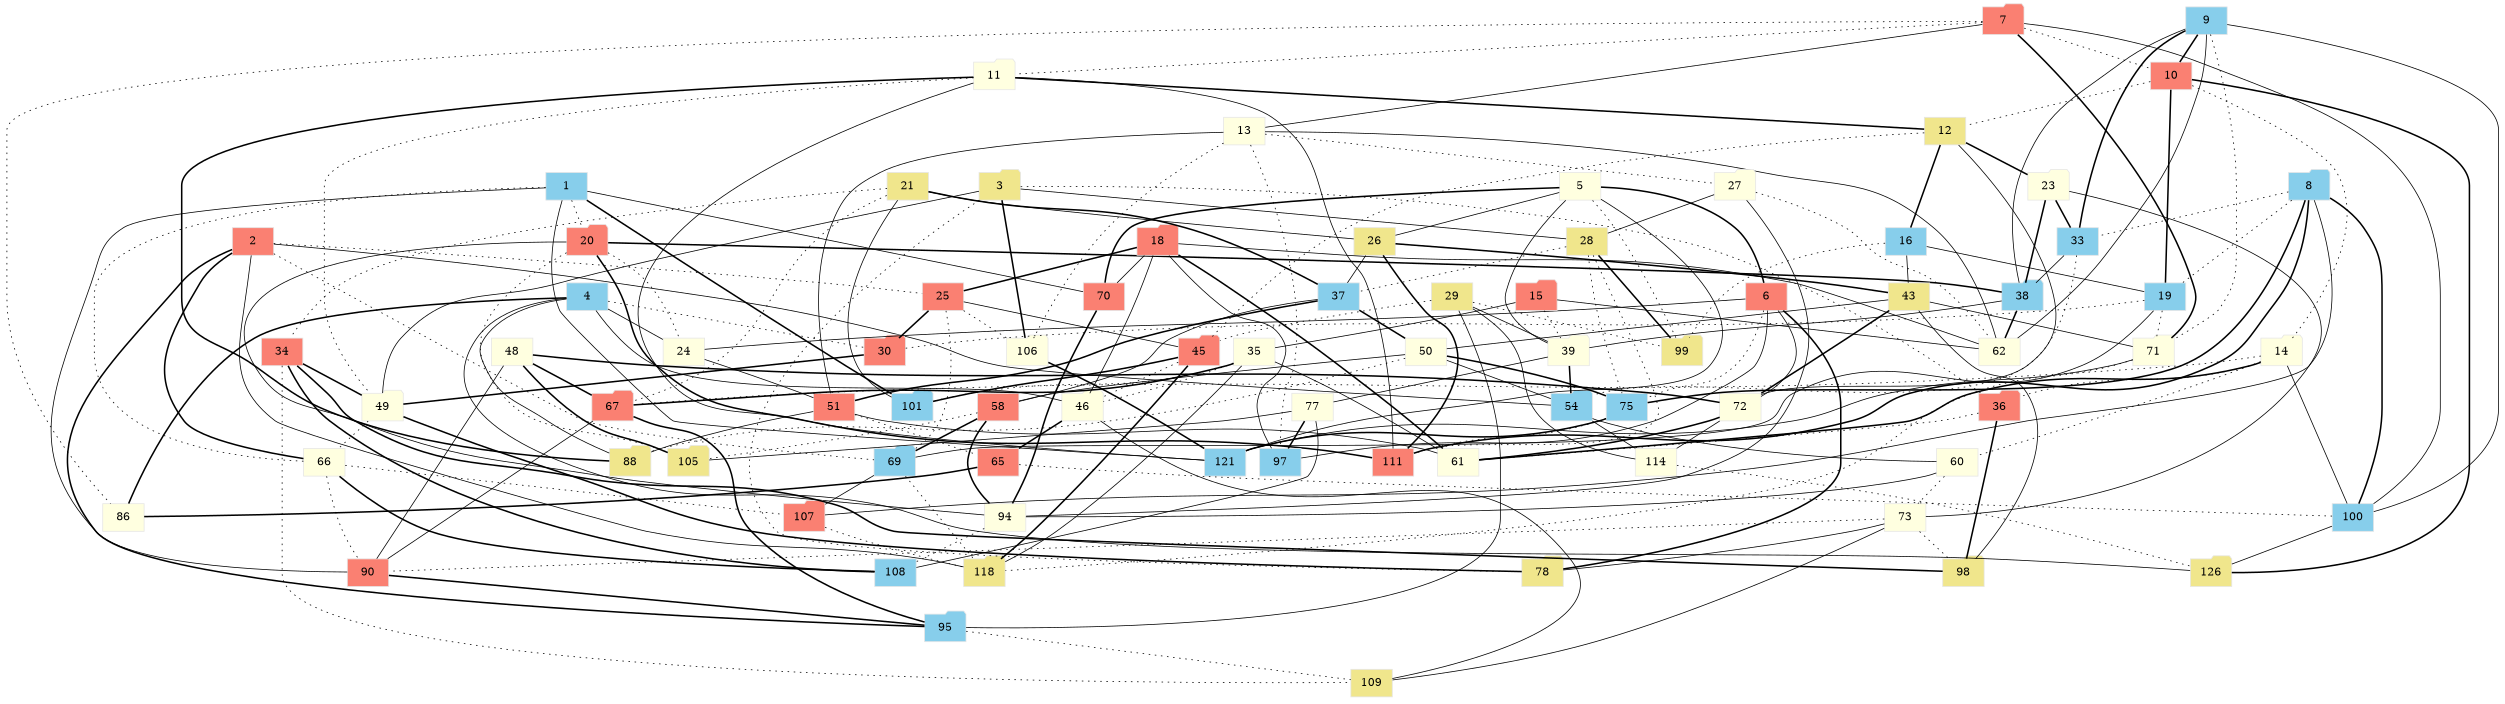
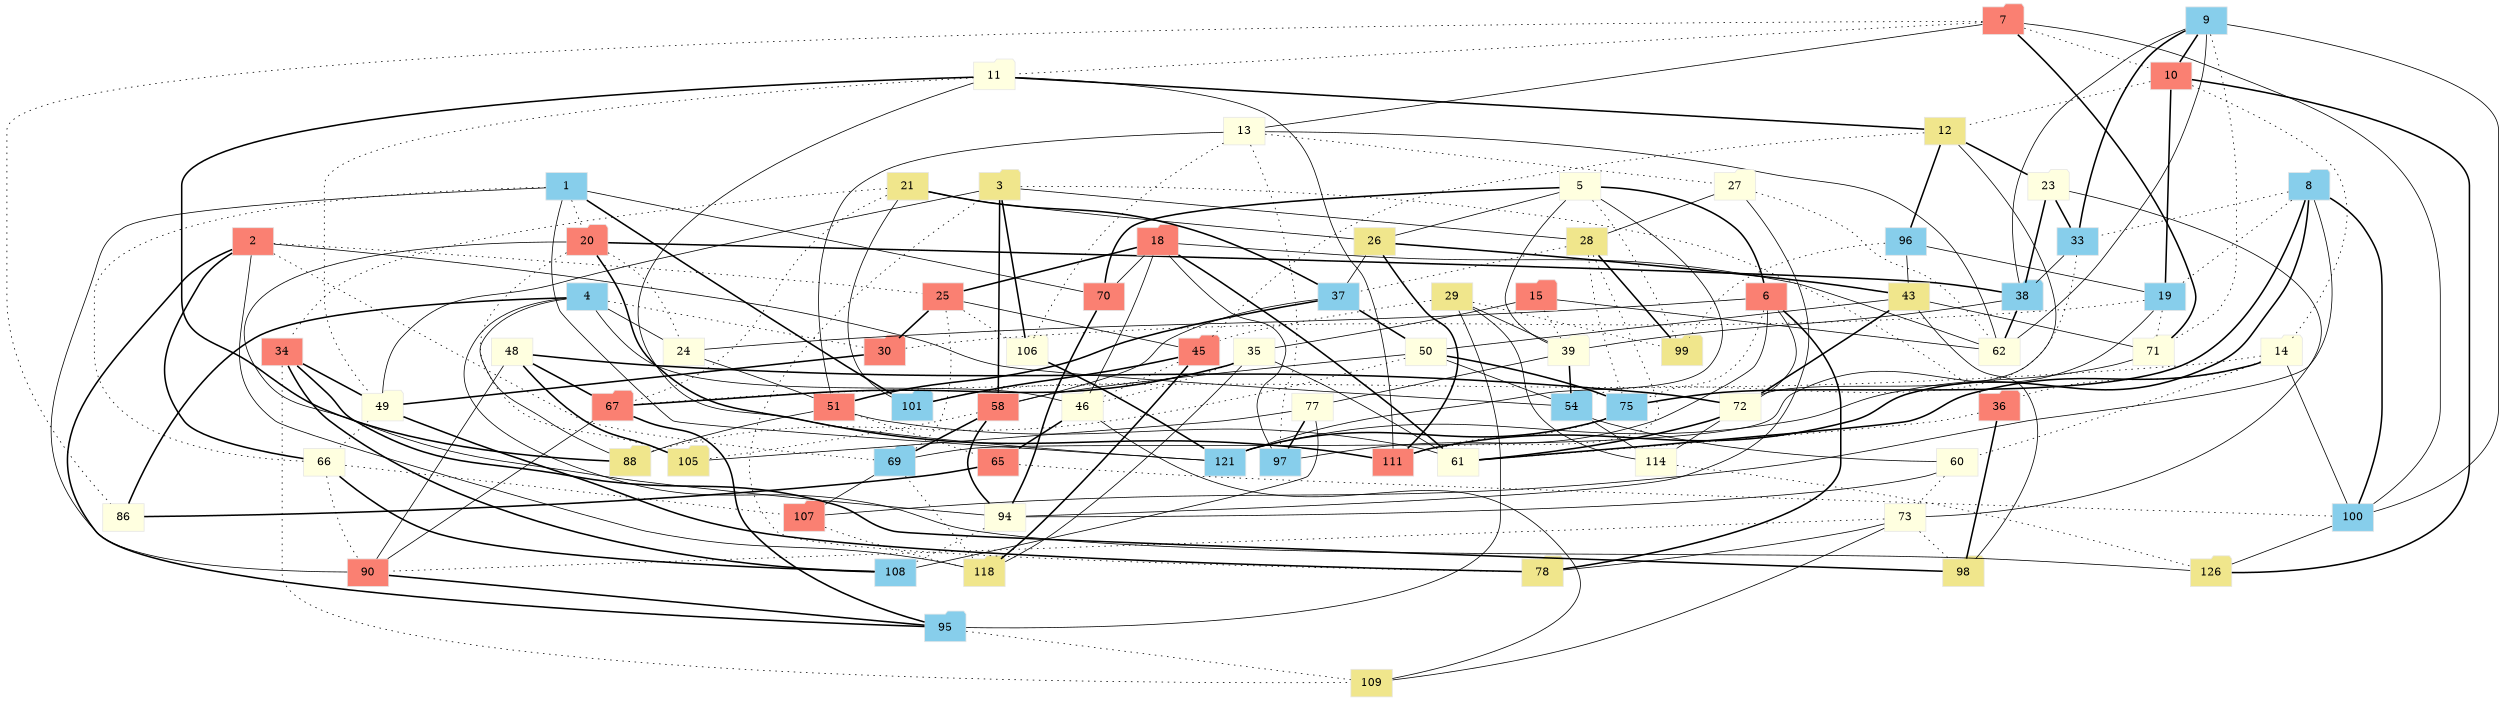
(1906, 242) -> (1906, 242)
none -> (999, 297)
(1583, 519) -> none
